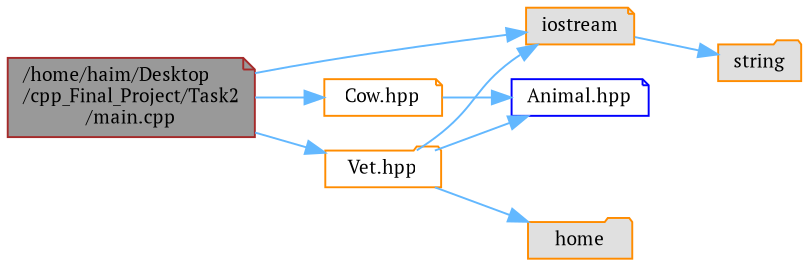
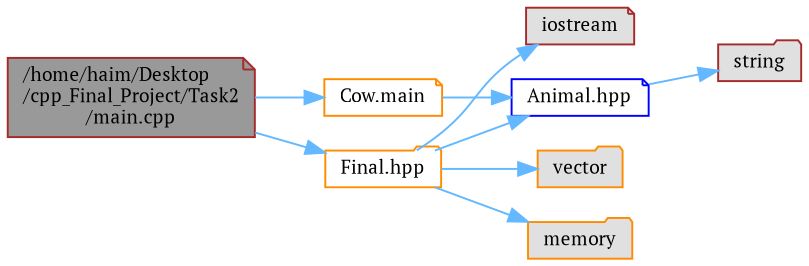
(580, 26) -> (580, 26)
(667, 44) -> (674, 79)
(381, 52) -> none
(760, 63) -> (760, 63)
(383, 97) -> (383, 97)
(383, 169) -> (383, 169)
none -> (580, 169)
(580, 240) -> (580, 240)
